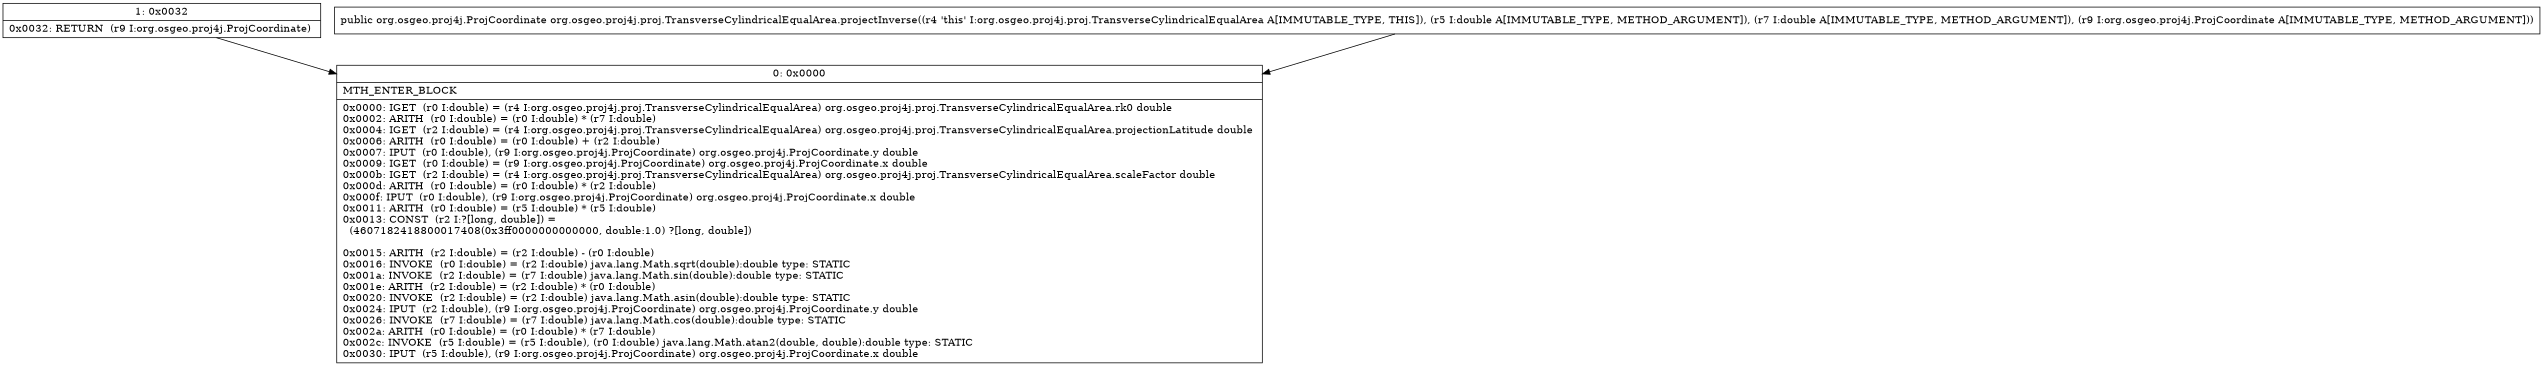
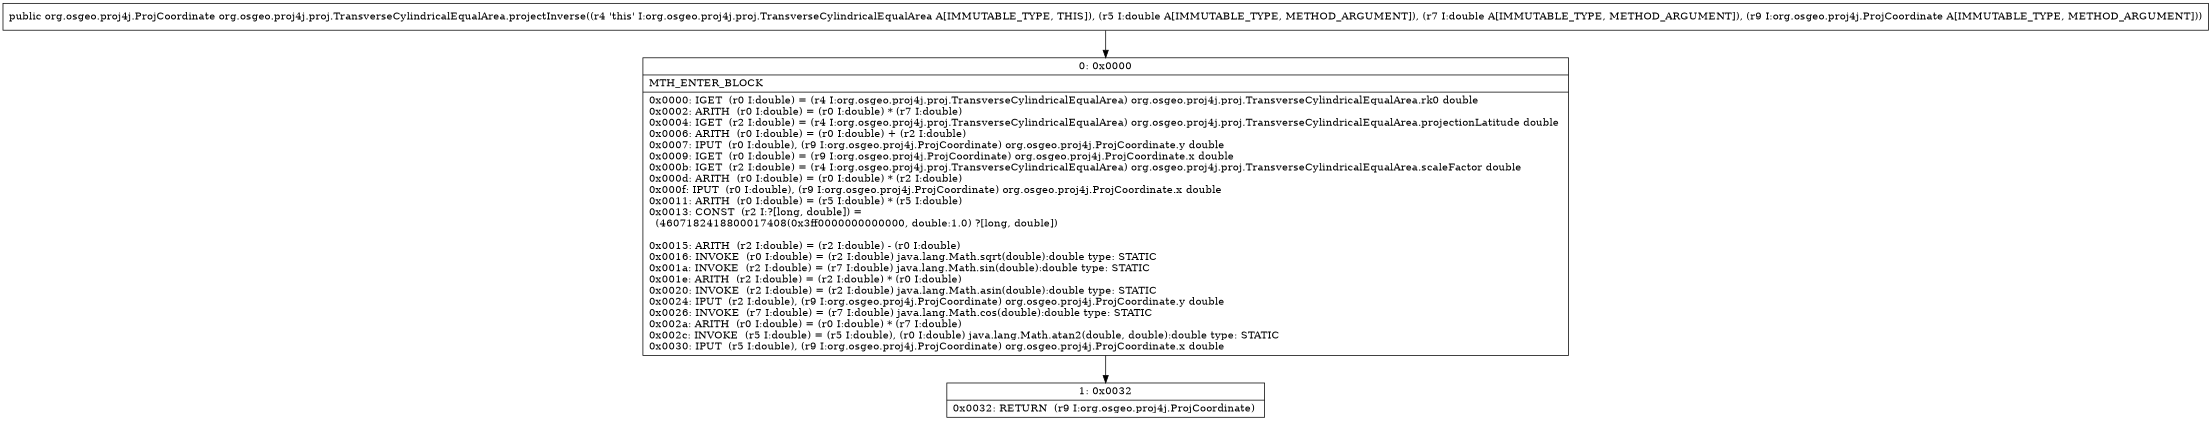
(273, 55) -> (1106, 366)
